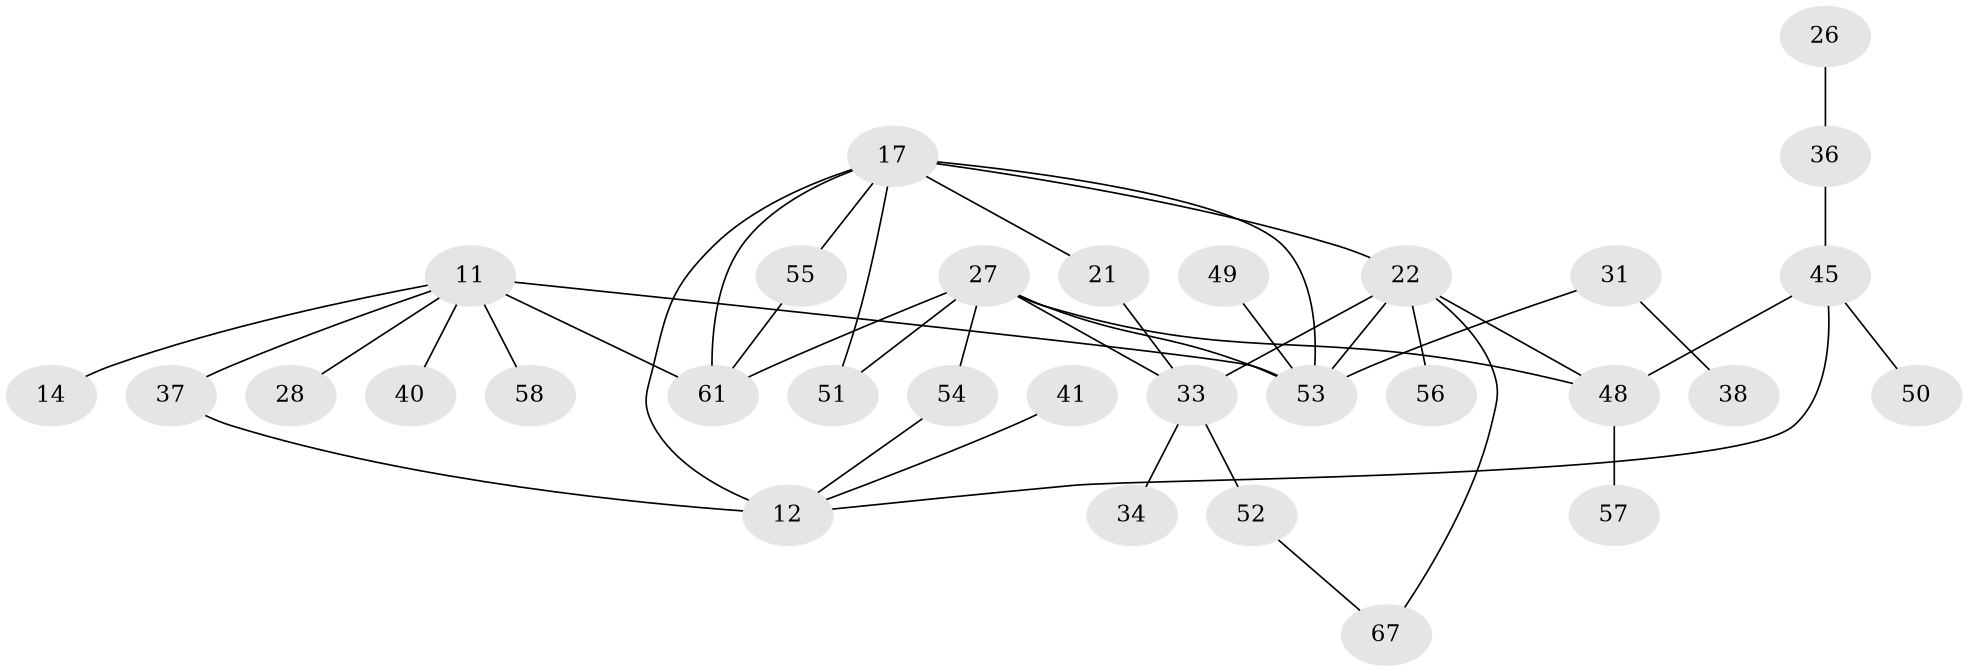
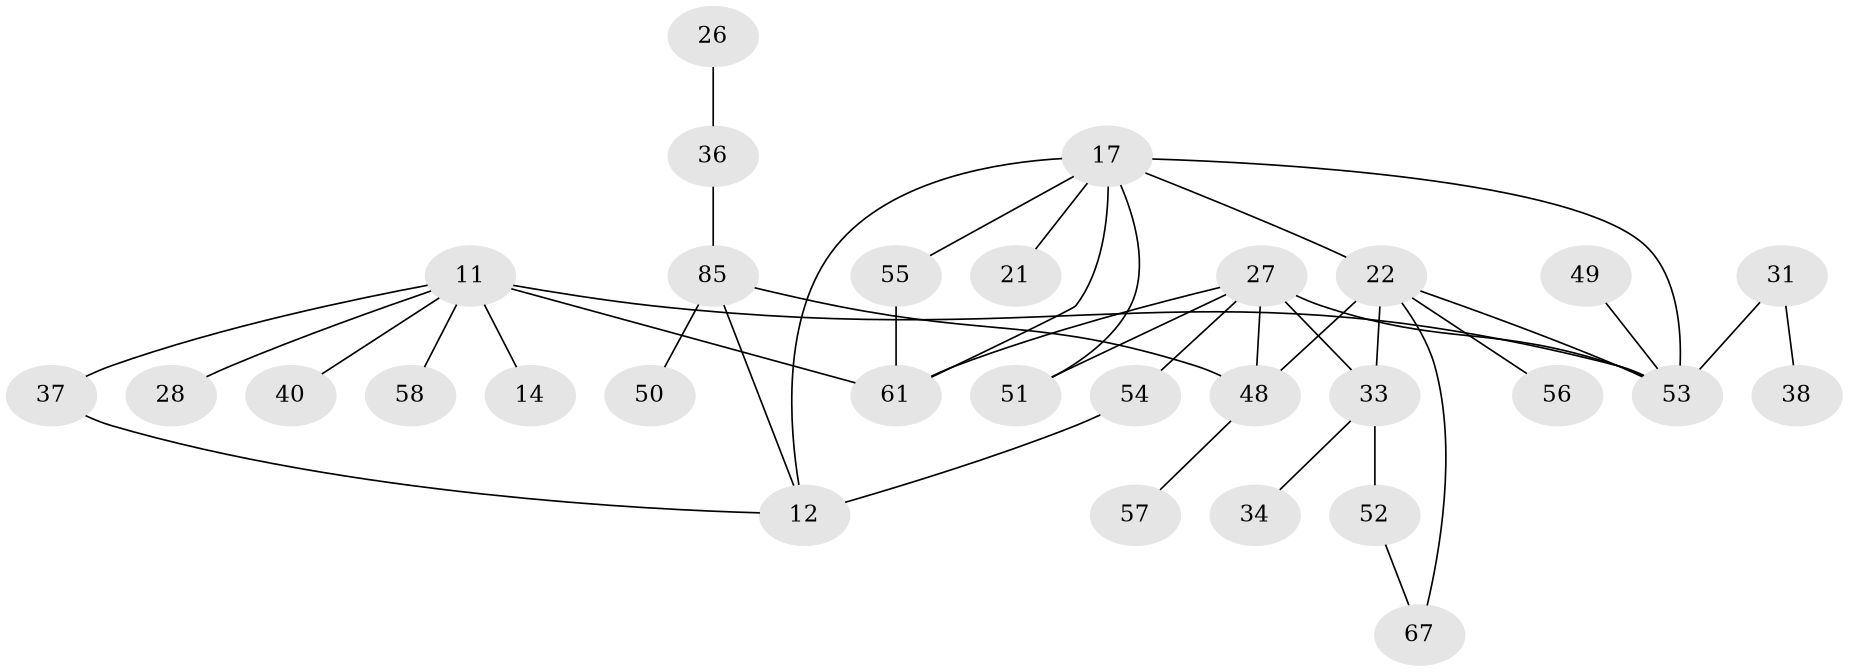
(1825, 276) -> (713, 276)
(1148, 336) -> none
(1072, 396) -> none
